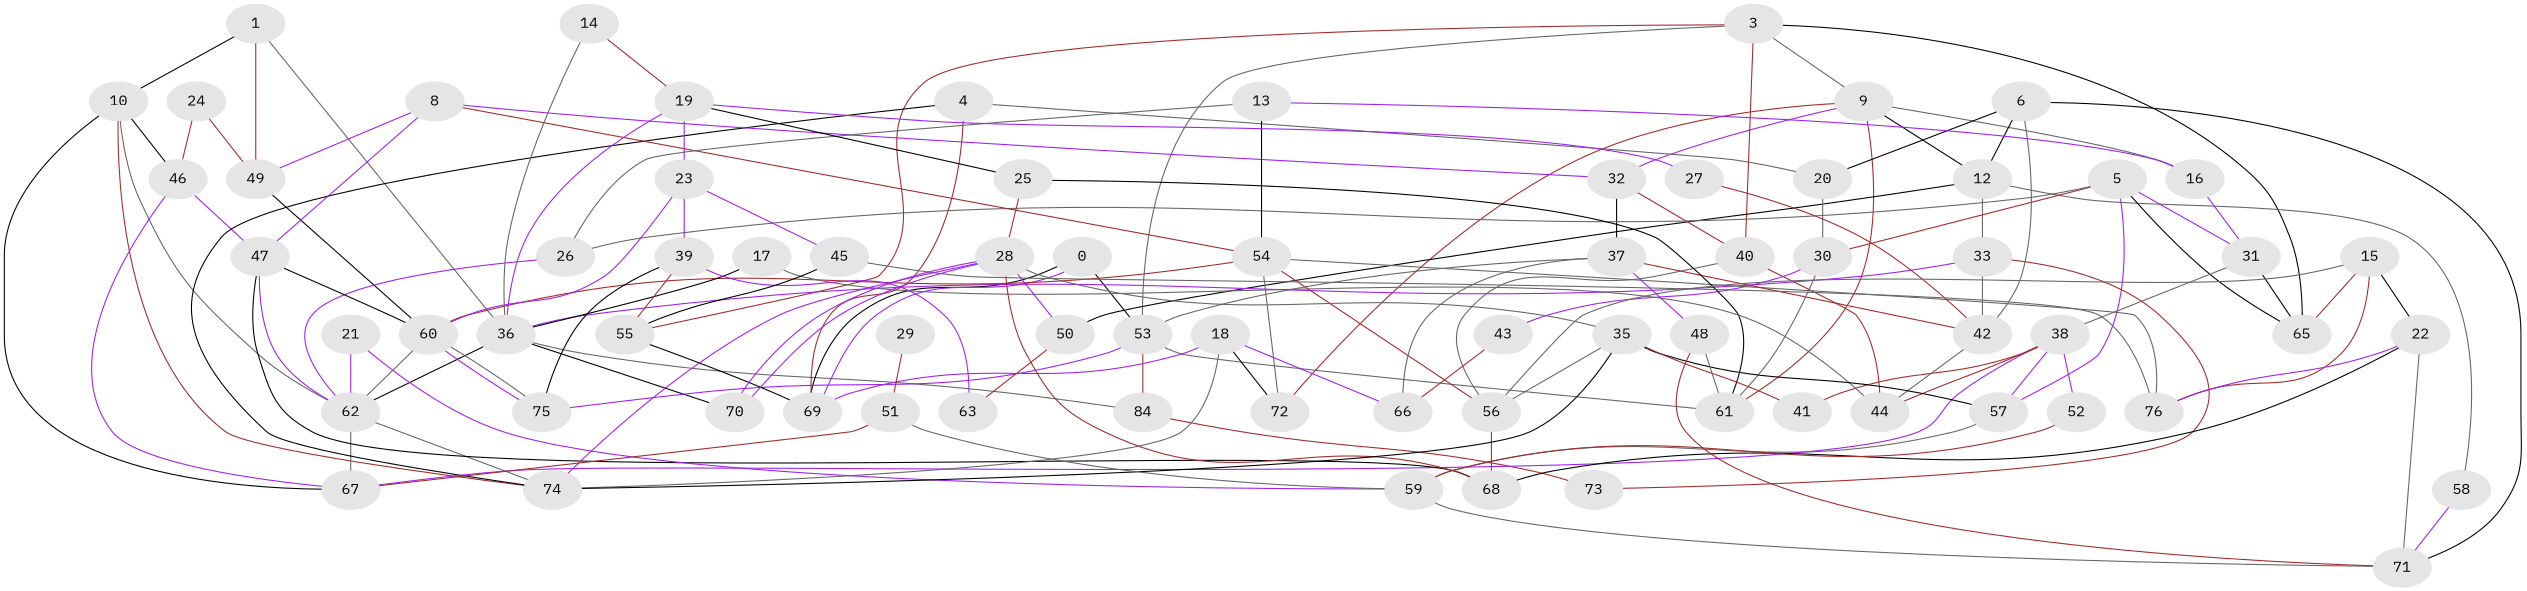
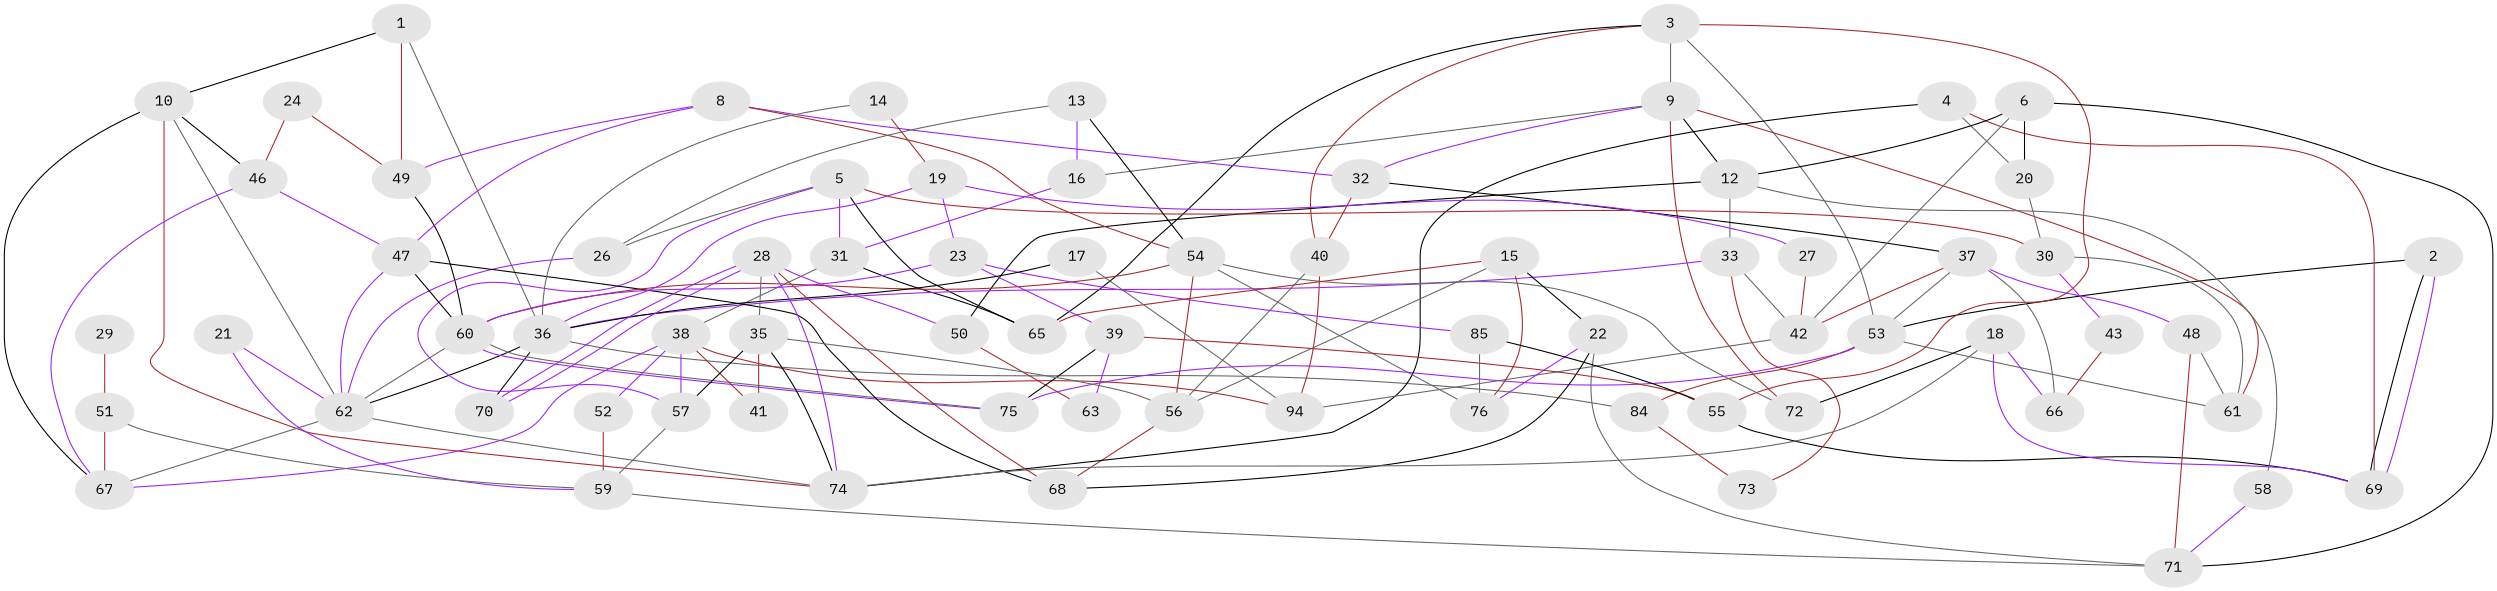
(1023, 179) -> none
(840, 257) -> (1480, 335)
(1082, 257) -> (2434, 257)
(1880, 412) -> (1295, 412)
